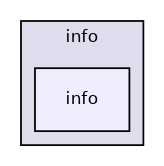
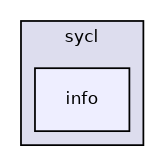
(82, 38) -> (82, 38)
